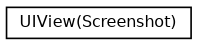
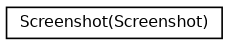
(99, 23) -> (114, 23)
